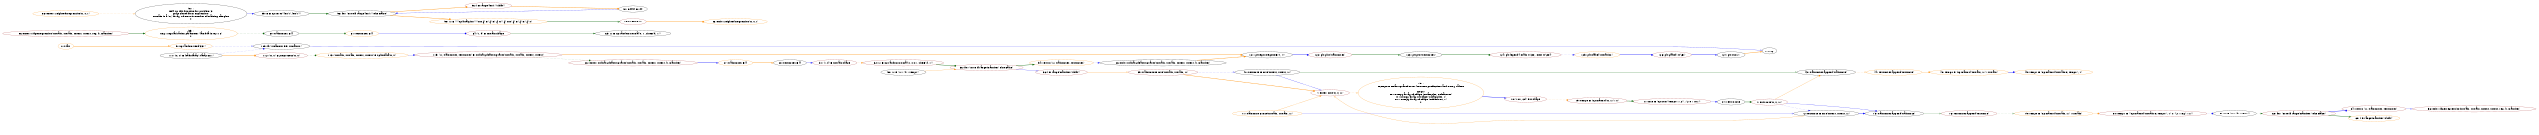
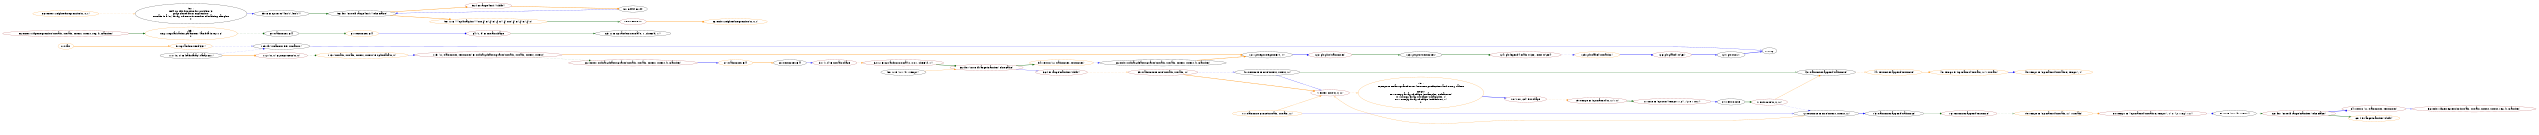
(1752, 53) -> (1752, 53)
(1107, 72) -> (1107, 72)
(1831, 106) -> none
(1932, 114) -> (1932, 114)
